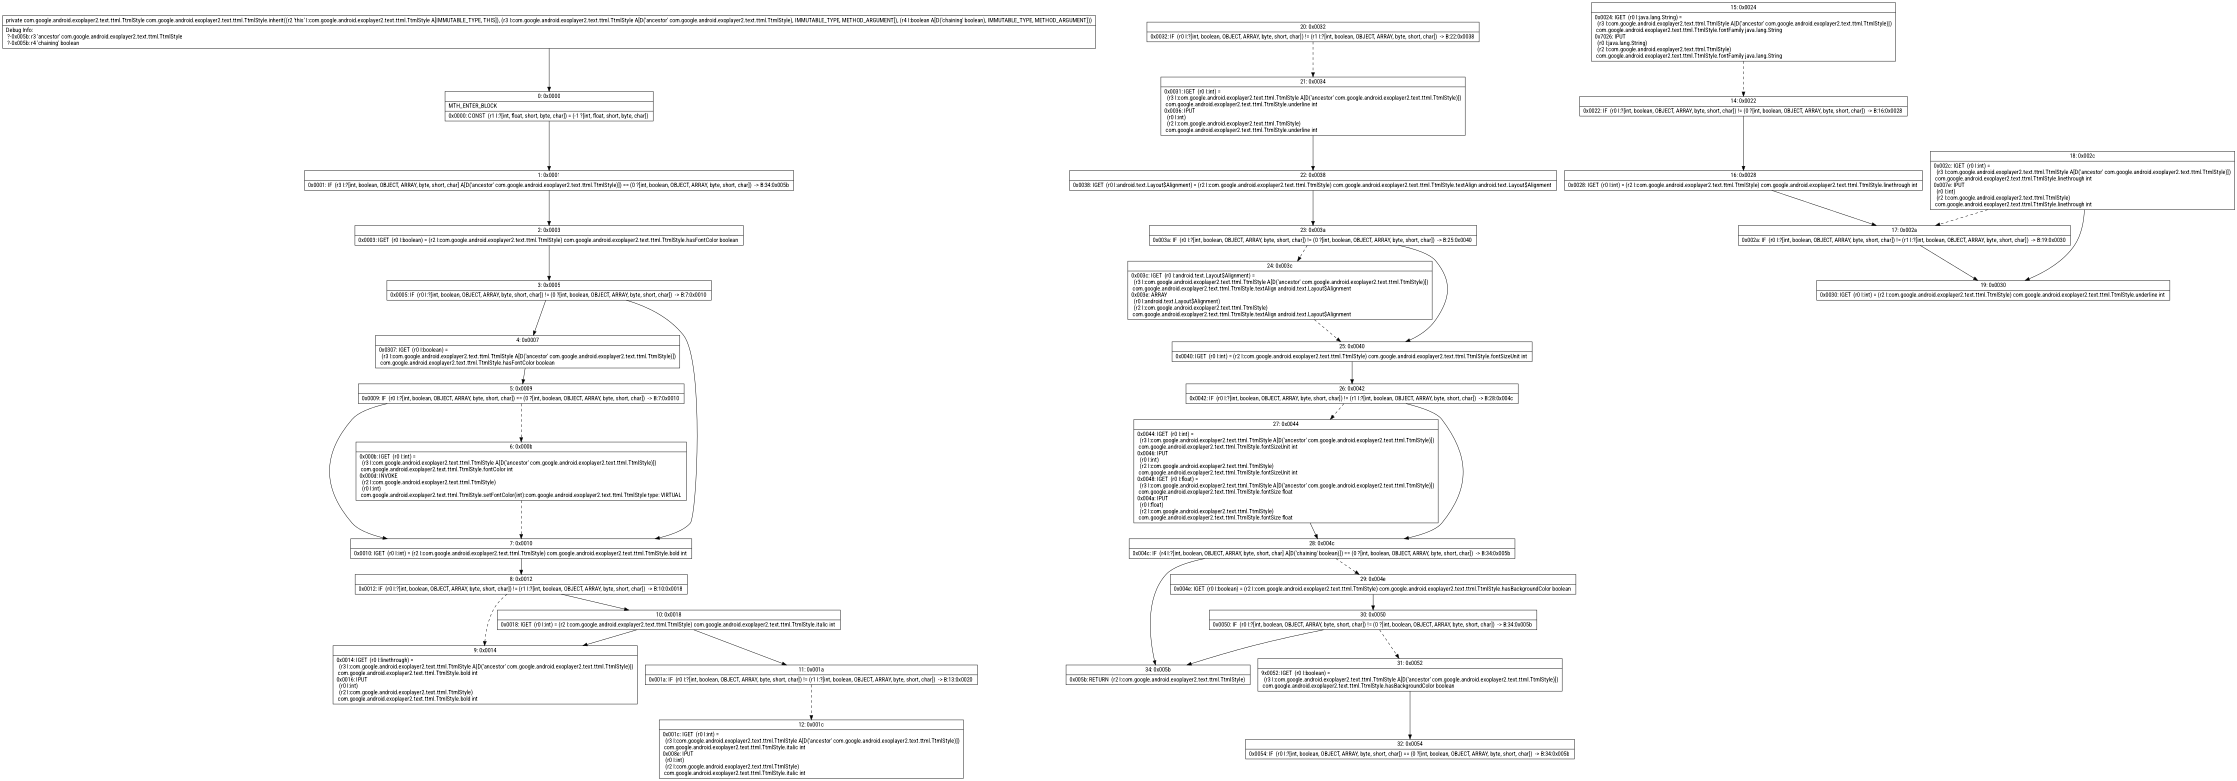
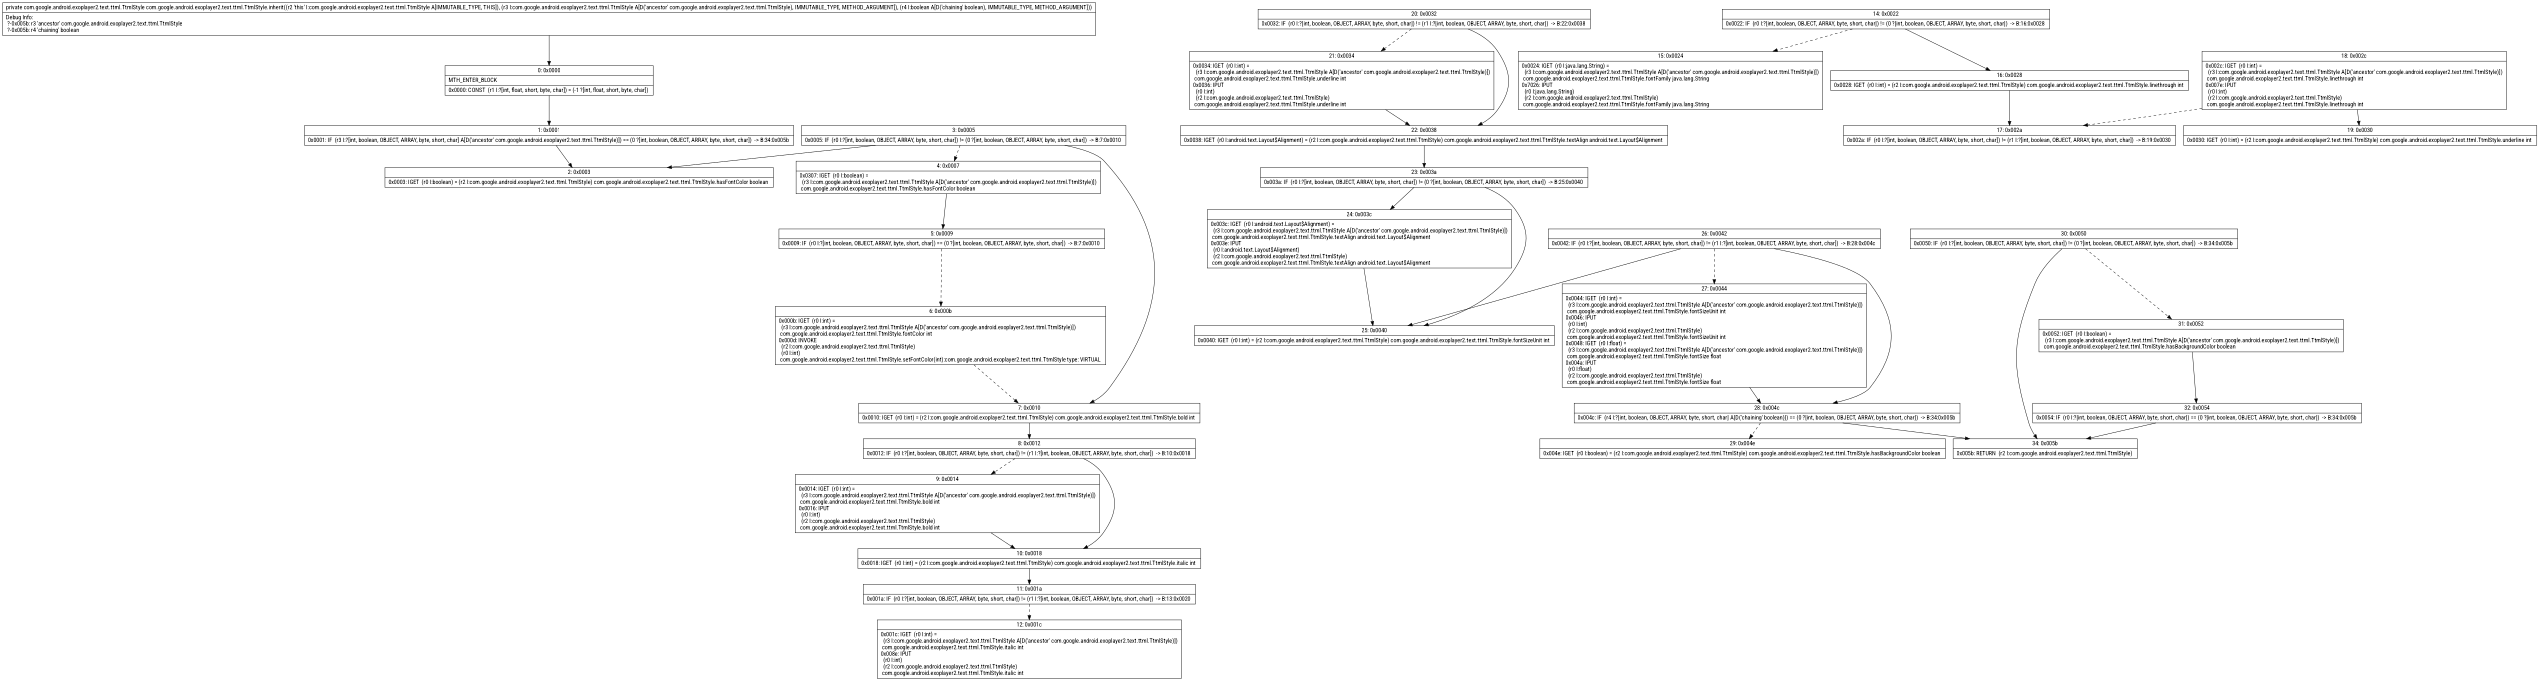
none -> (1508, 72)
(1743, 77) -> (1815, 40)
(1193, 92) -> (1222, 66)
(1304, 251) -> (1404, 197)
(549, 261) -> (774, 156)
(1947, 262) -> none
(1151, 295) -> (1227, 244)
(540, 316) -> (958, 151)
(1326, 329) -> (1368, 295)
(1352, 371) -> (1547, 287)
none -> (2123, 430)
(330, 469) -> none
(1373, 600) -> none
(612, 637) -> (1001, 540)
(376, 660) -> (828, 489)
(1297, 673) -> (2078, 334)
